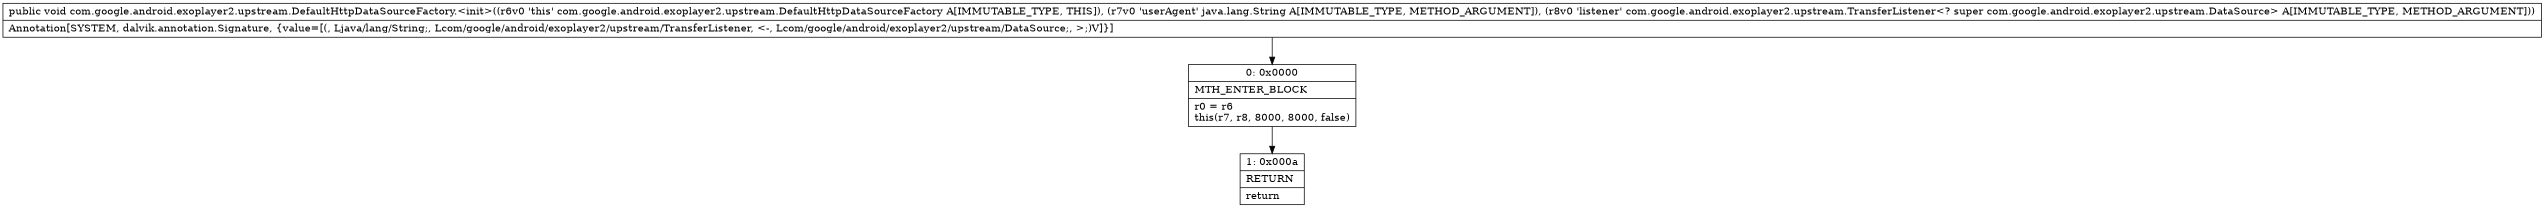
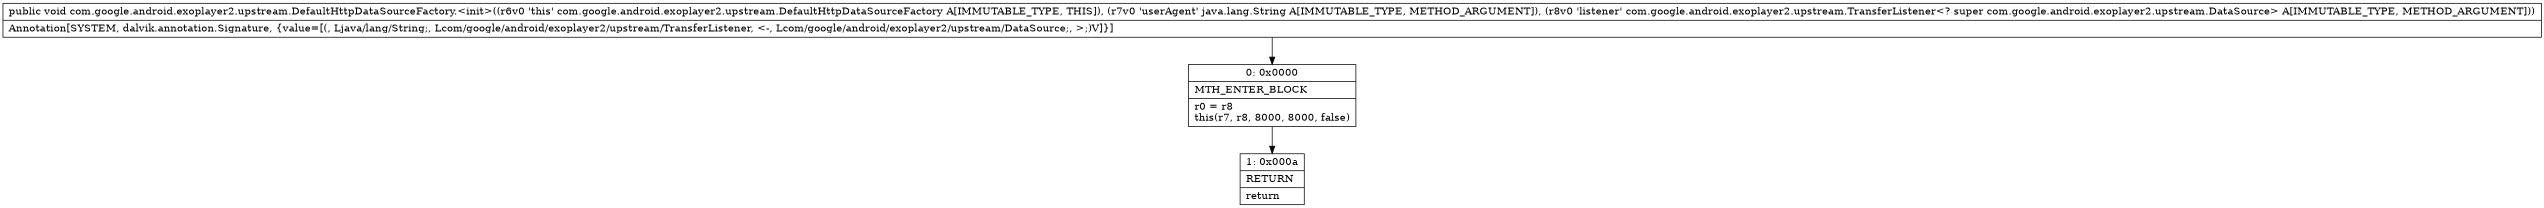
(1214, 107) -> (1214, 107)
